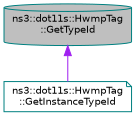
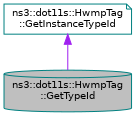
(68, 69) -> (68, 57)
